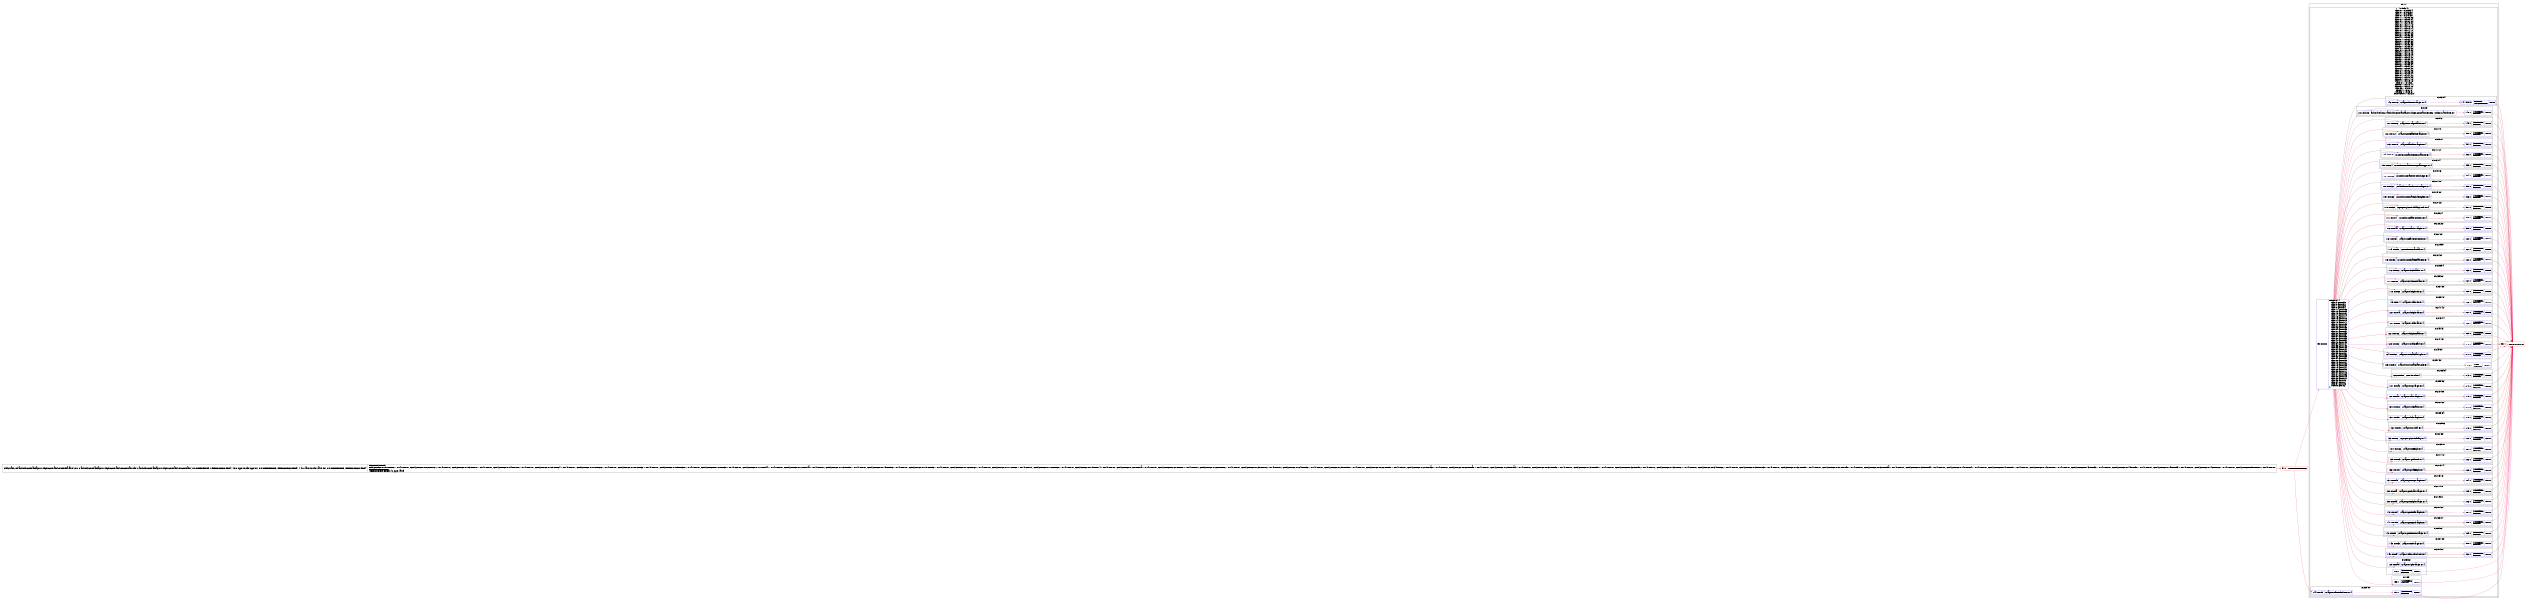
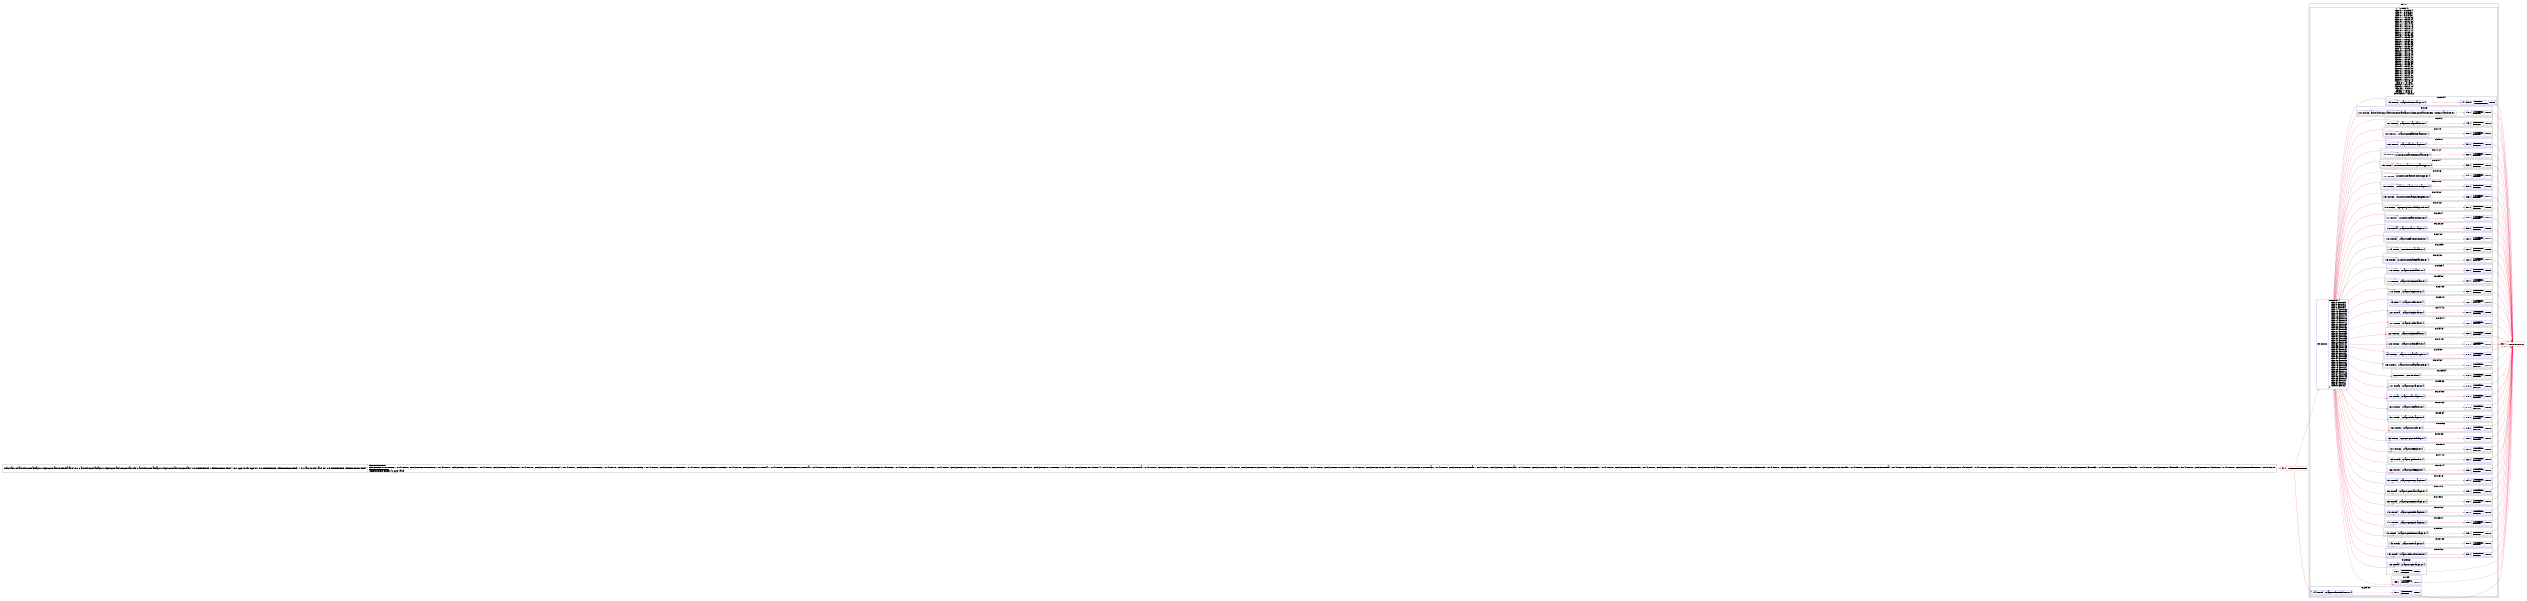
(2476, 364) -> (2478, 364)
